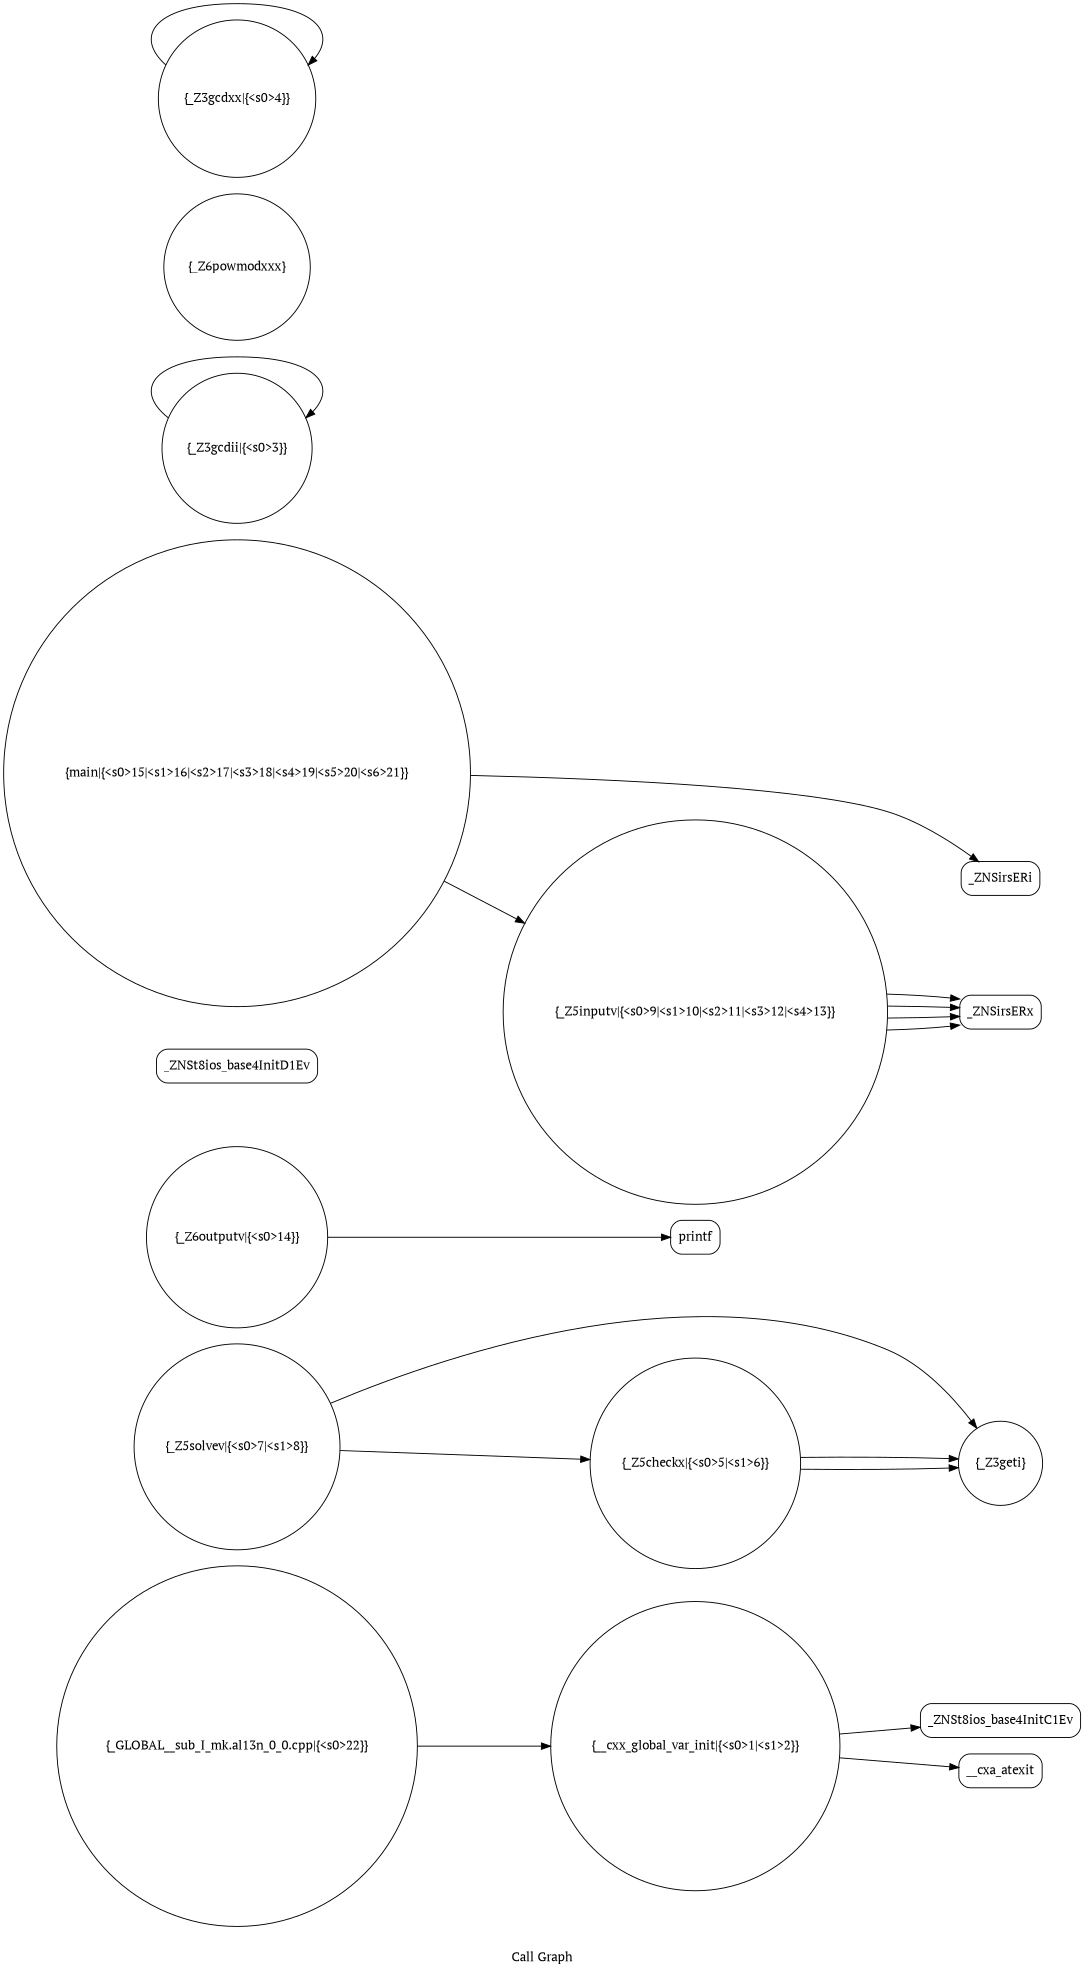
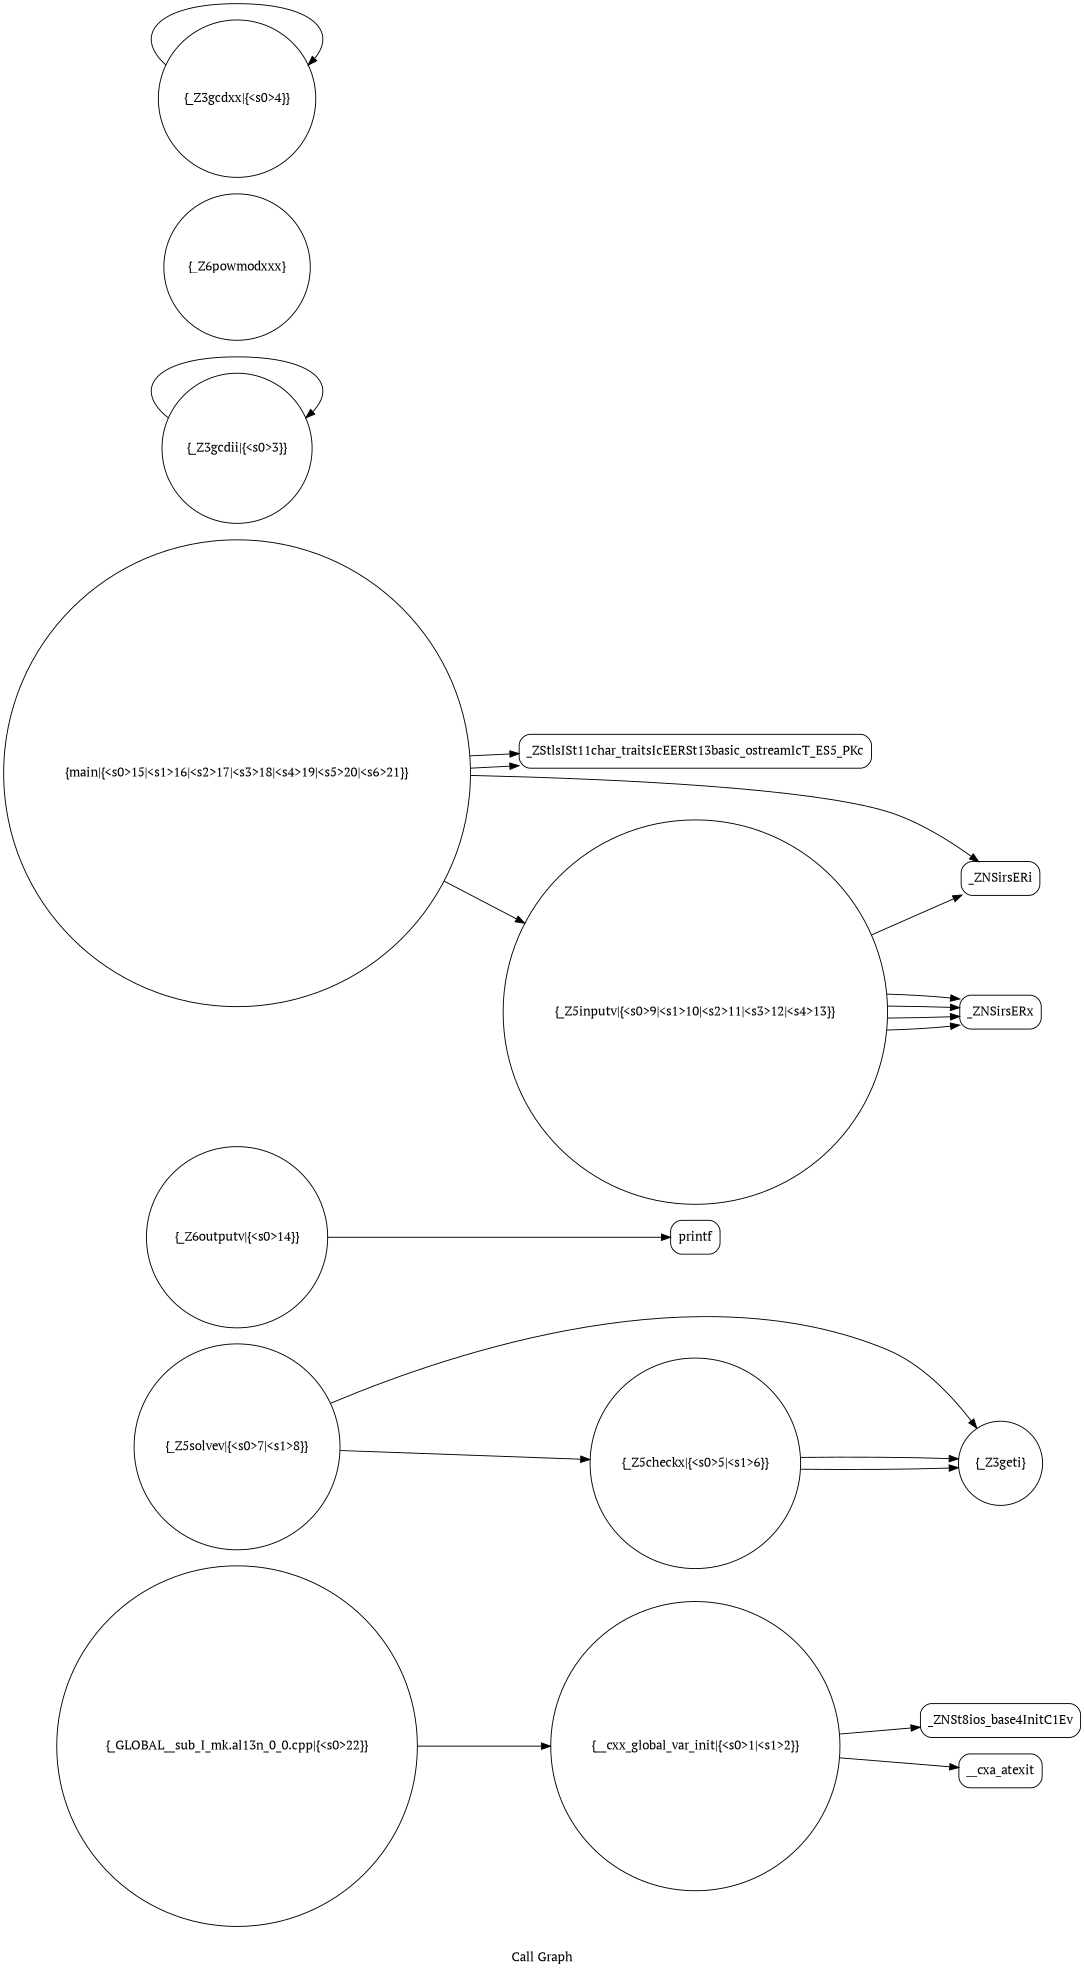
none -> (695, 751)
none -> (913, 917)
(237, 1066) -> none
